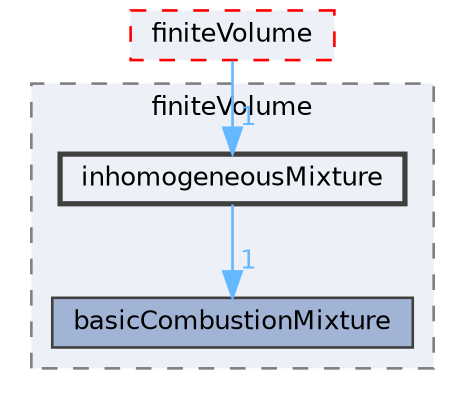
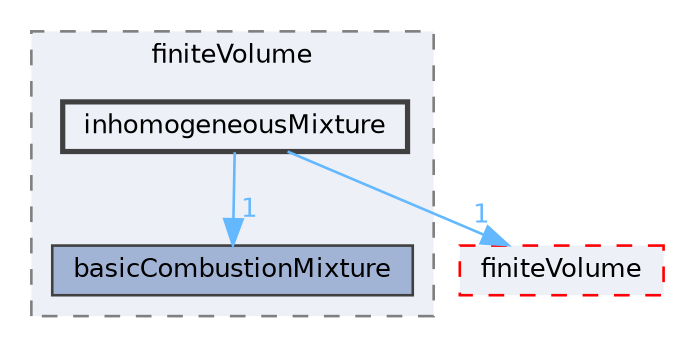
(233, 101) -> (386, 193)
